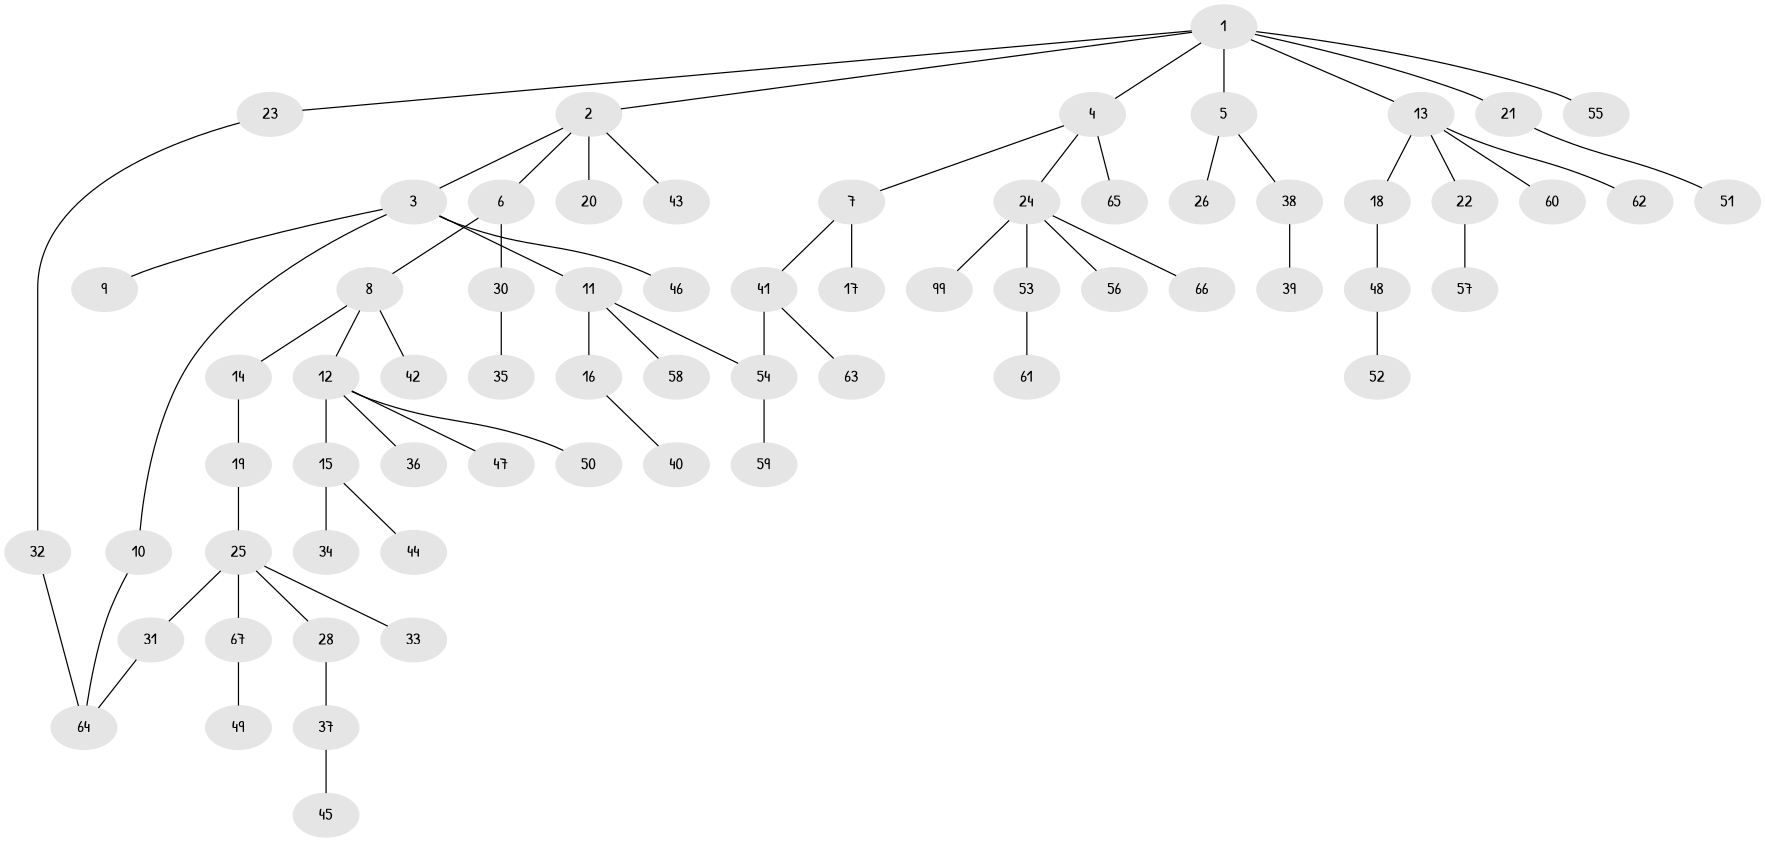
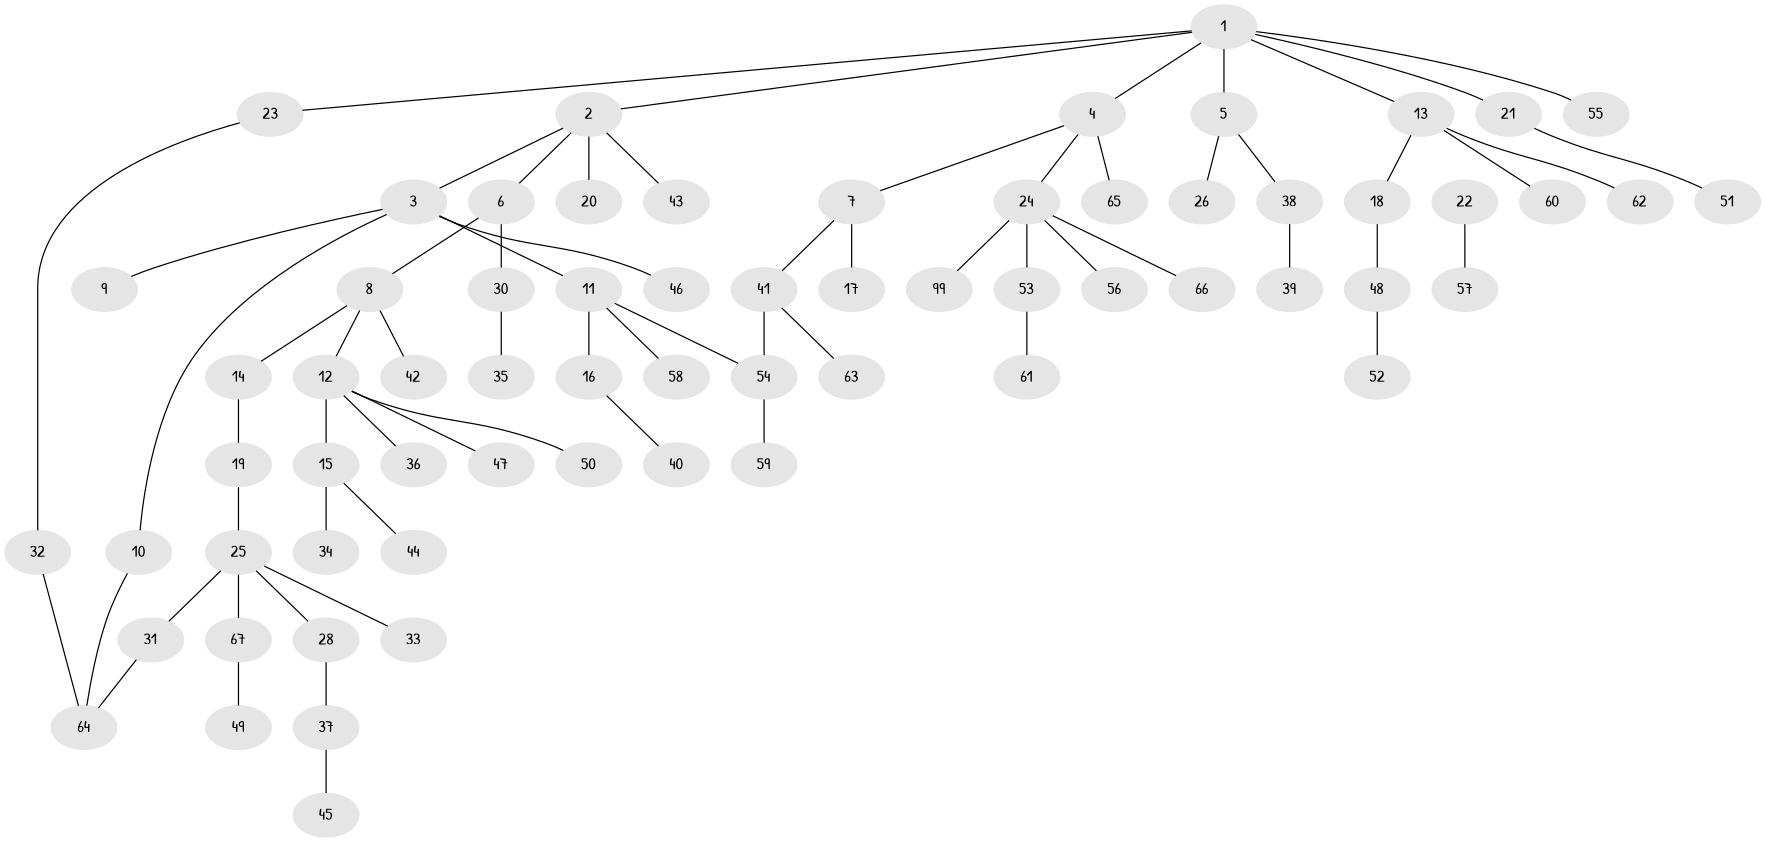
(1443, 158) -> none
